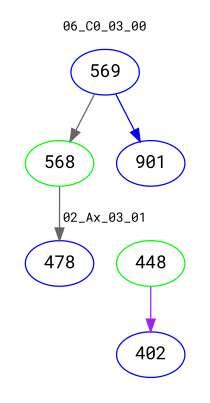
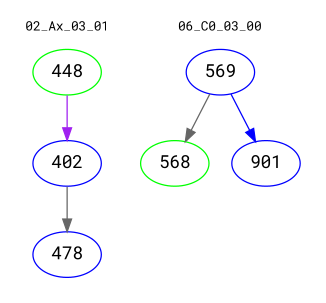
(60, 214) -> (67, 203)
